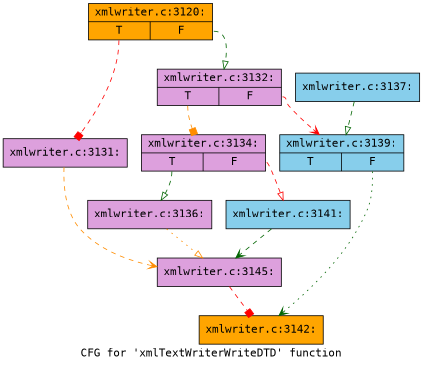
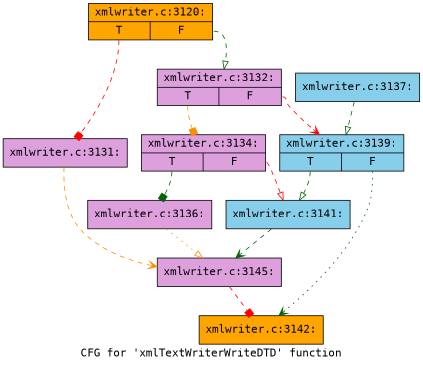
(170, 183) -> (170, 183)
none -> (308, 183)
